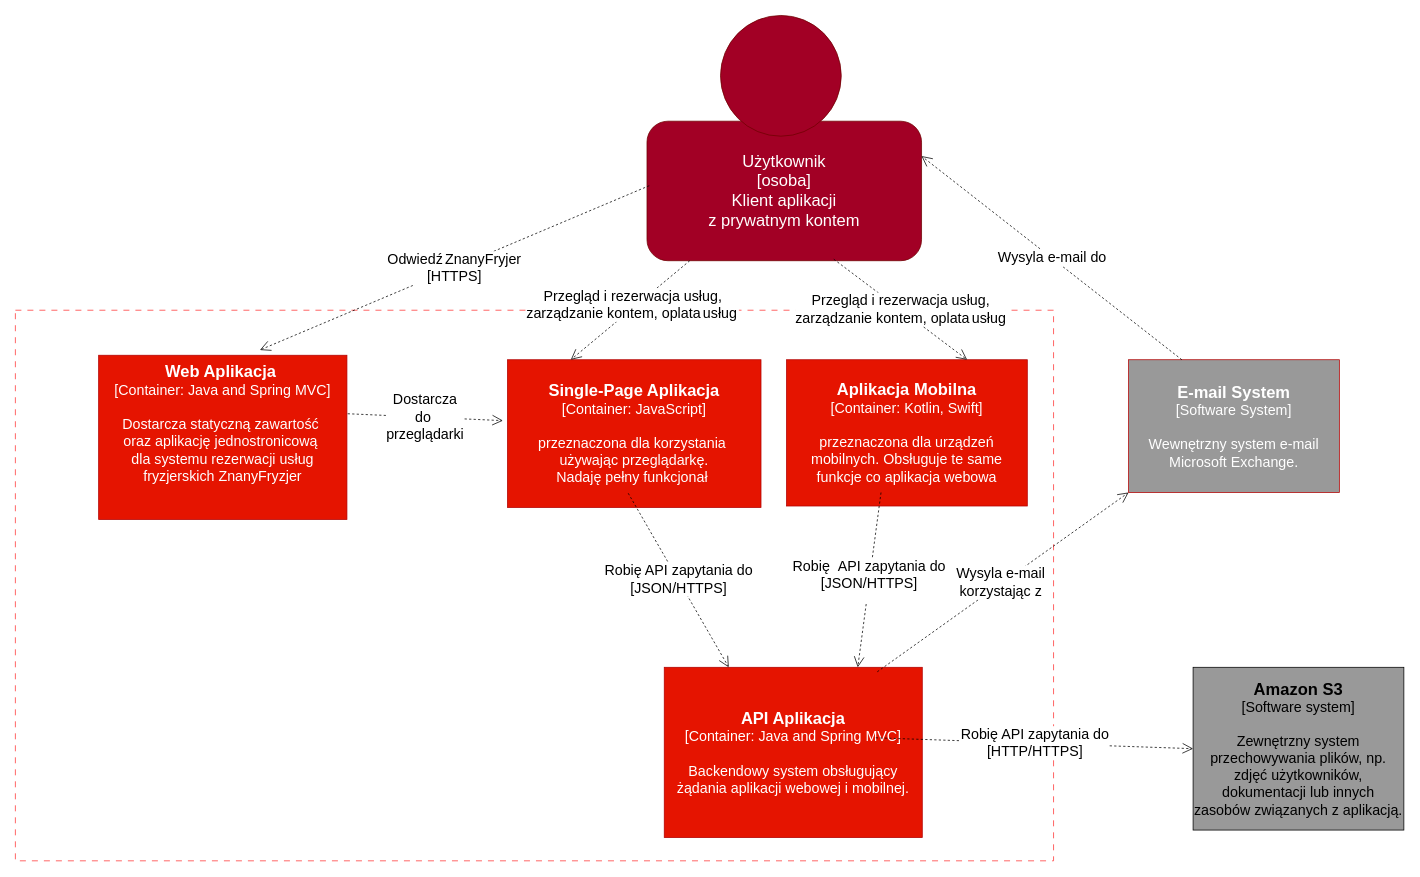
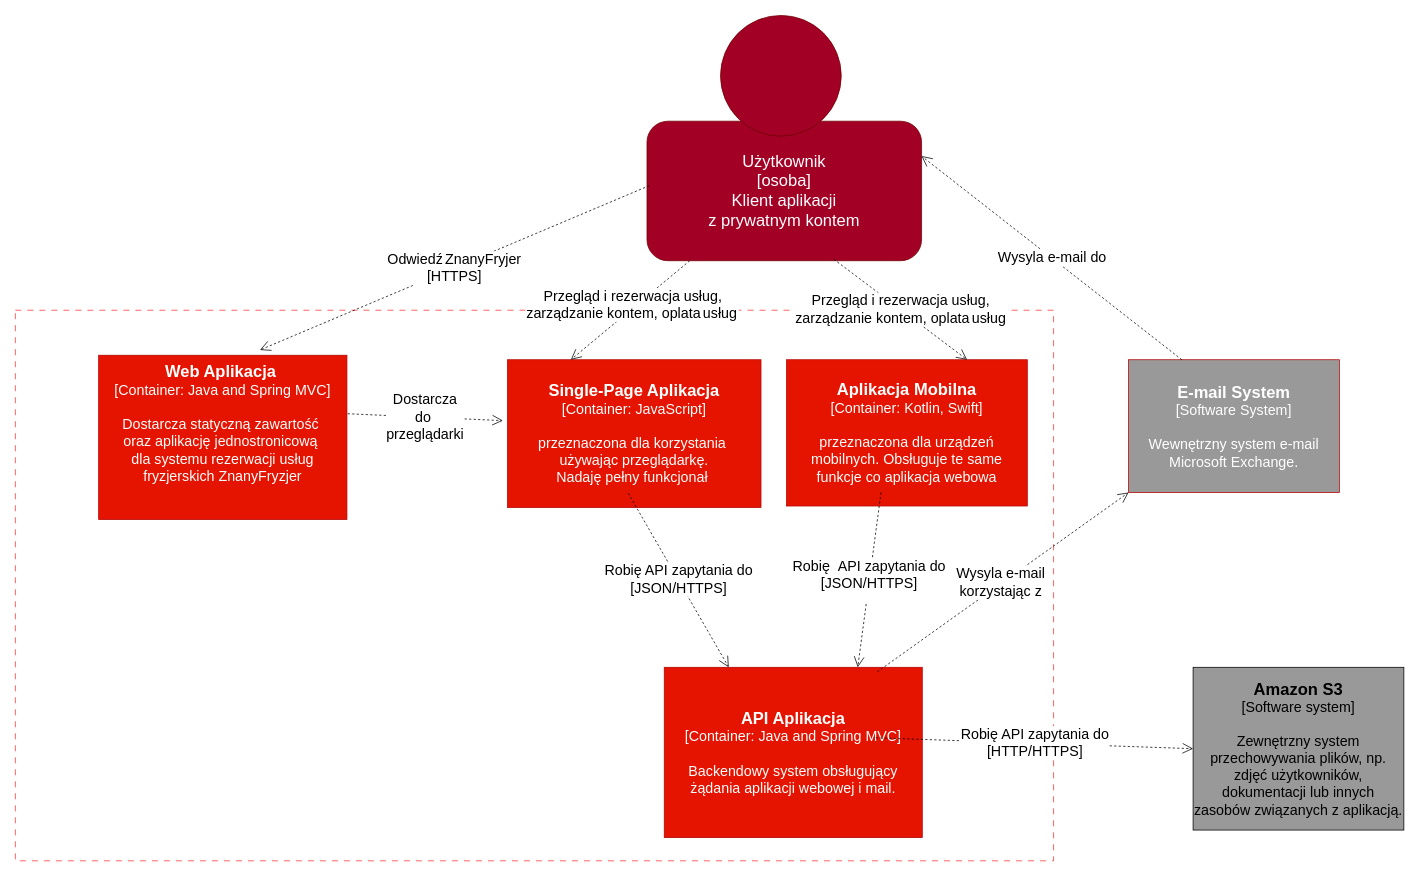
(793, 753) -> (793, 753)
